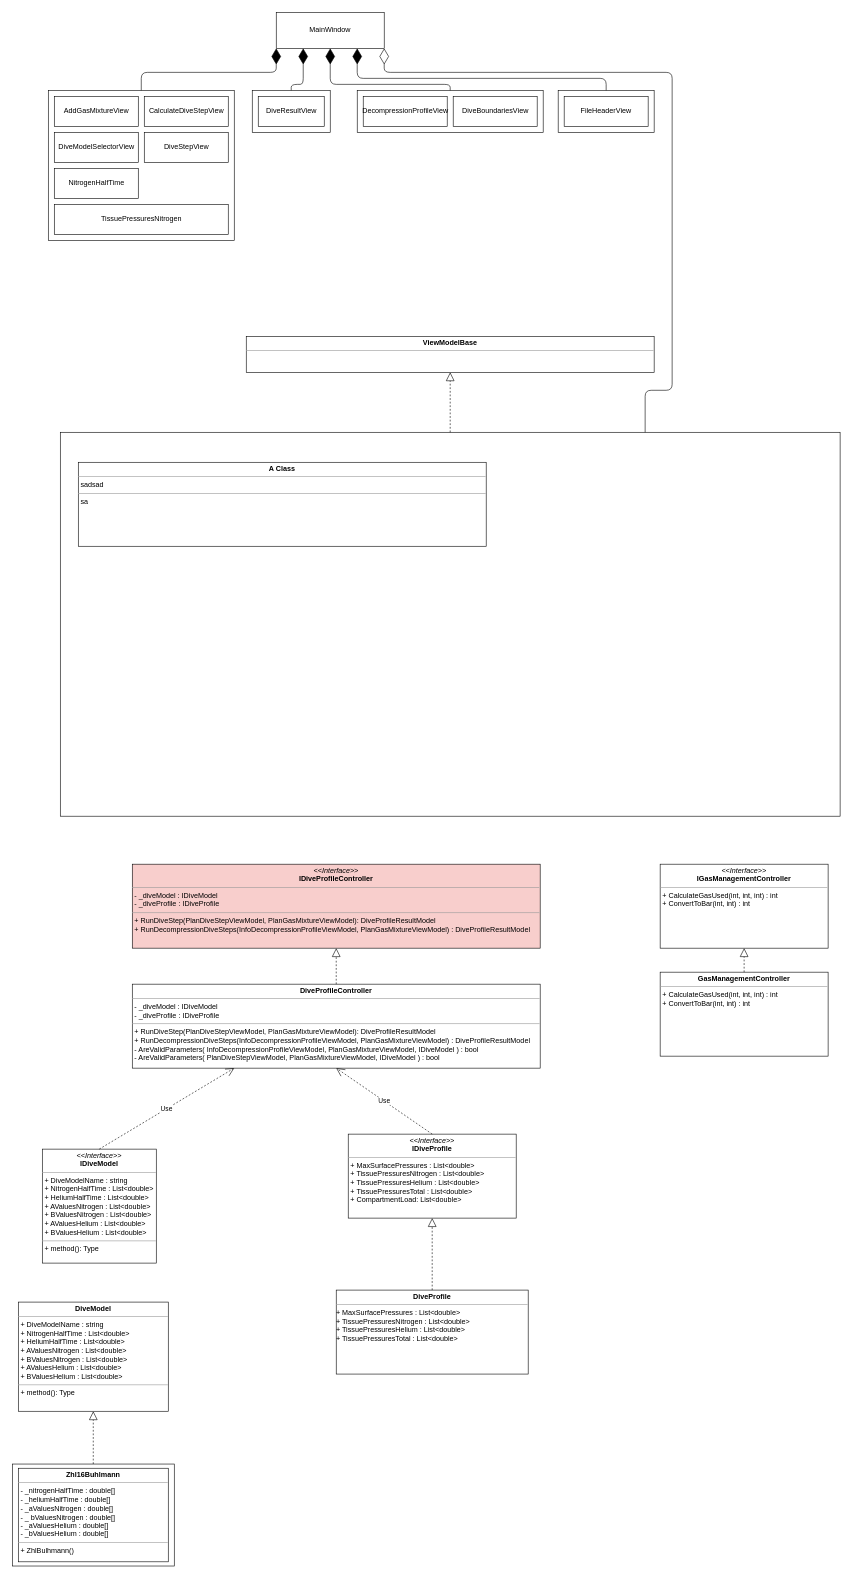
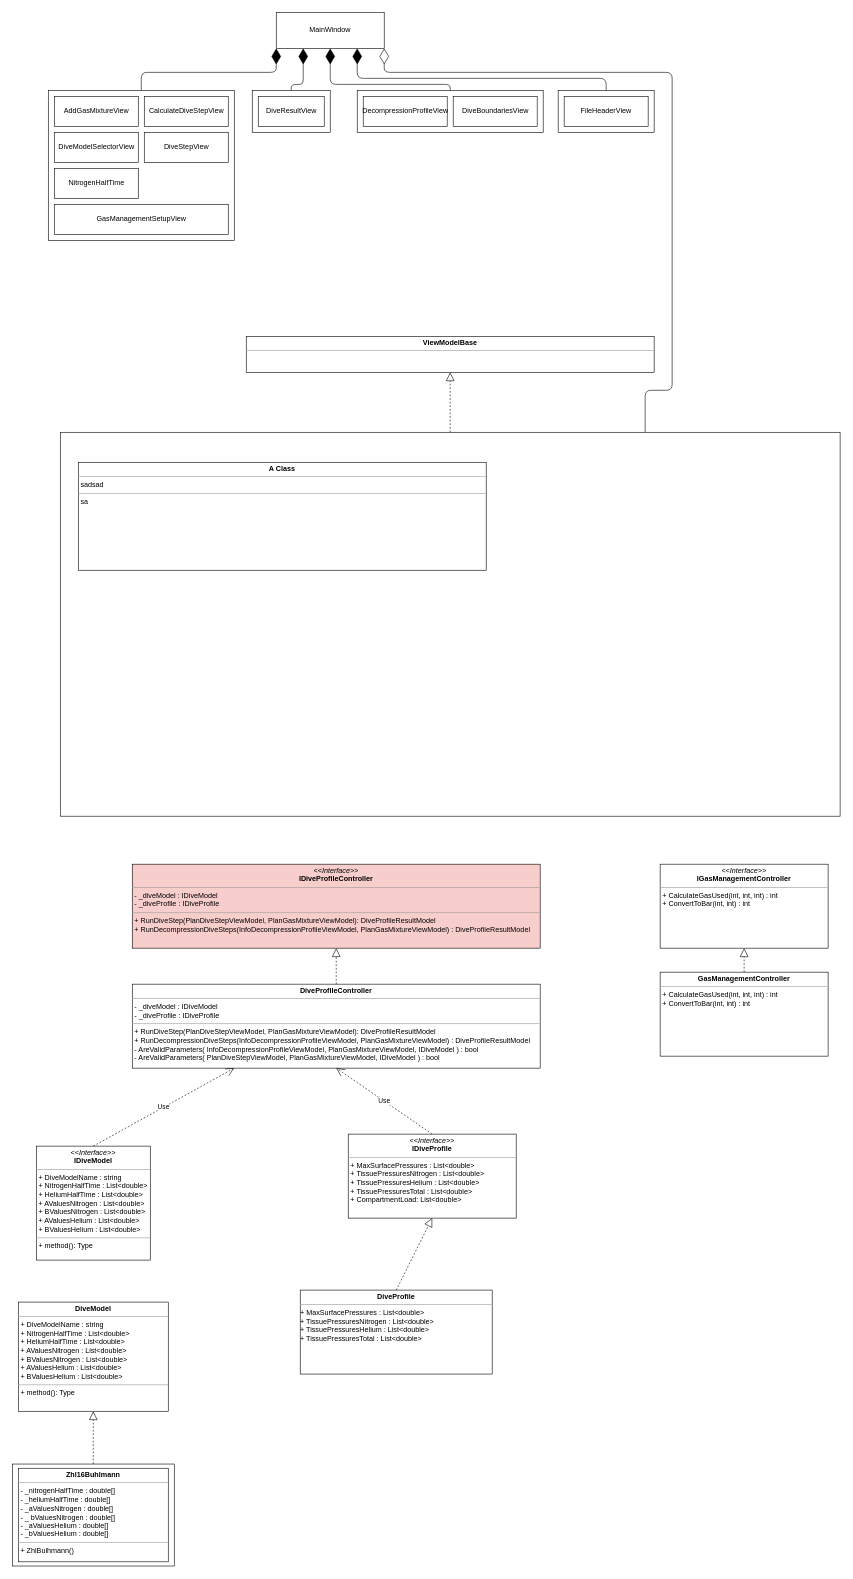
(142, 219) -> (142, 219)
(282, 504) -> (282, 516)
(99, 1206) -> (93, 1203)
(432, 1332) -> (396, 1332)
